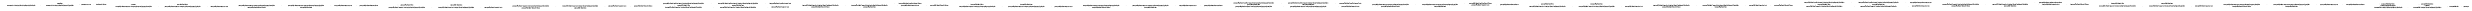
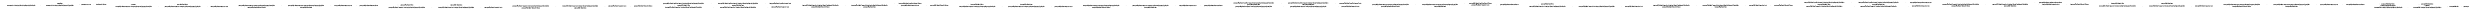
(1597, 4) -> none
